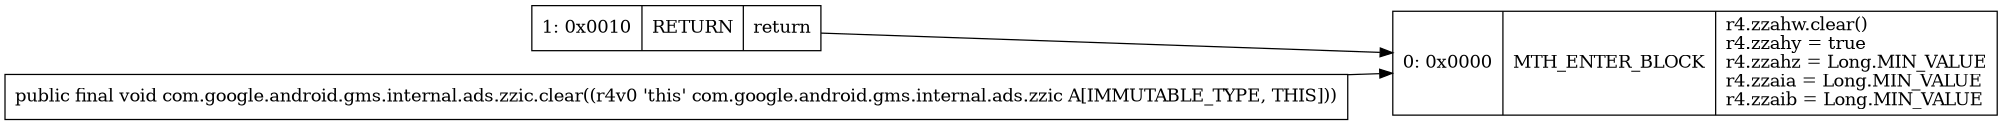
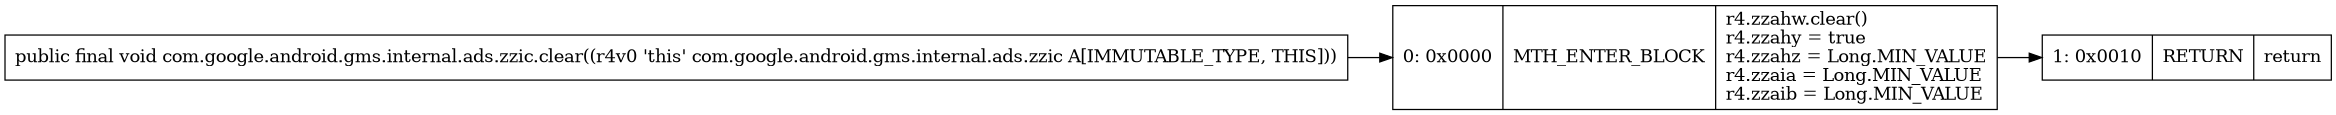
(1100, 43) -> (2013, 58)
